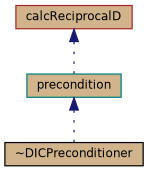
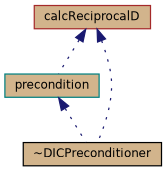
none -> (111, 92)
